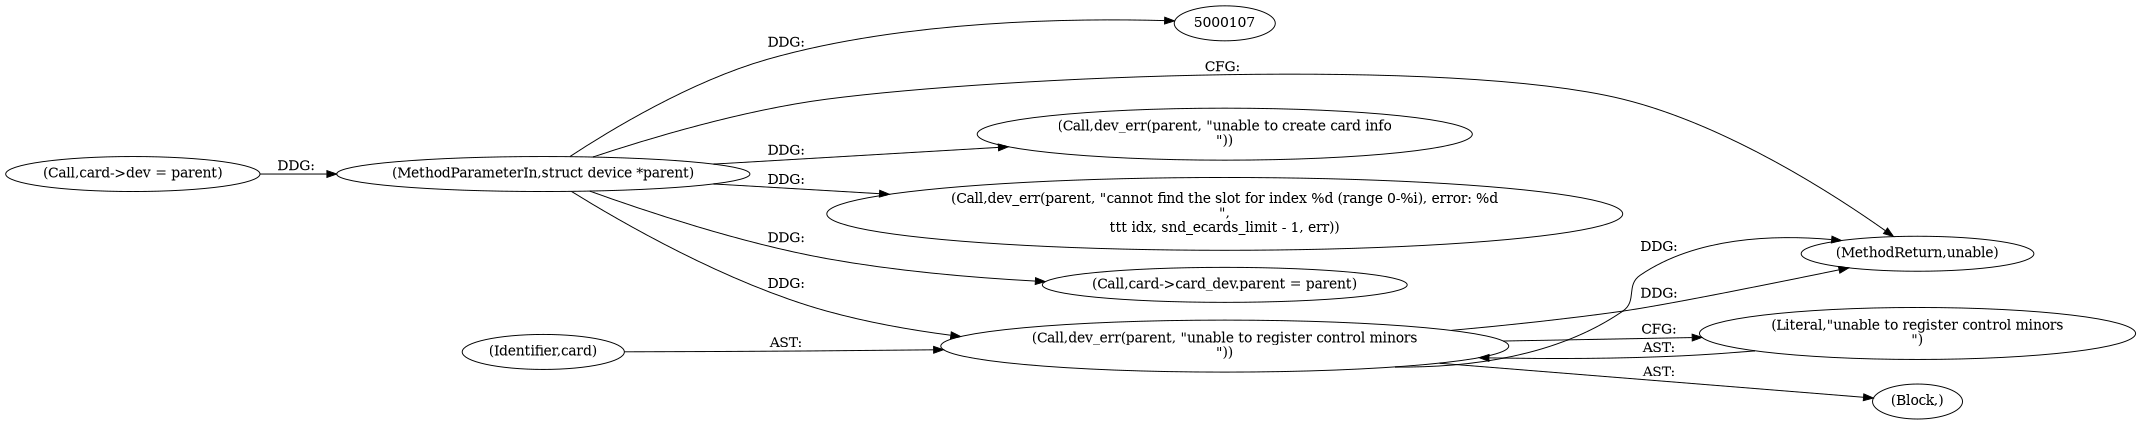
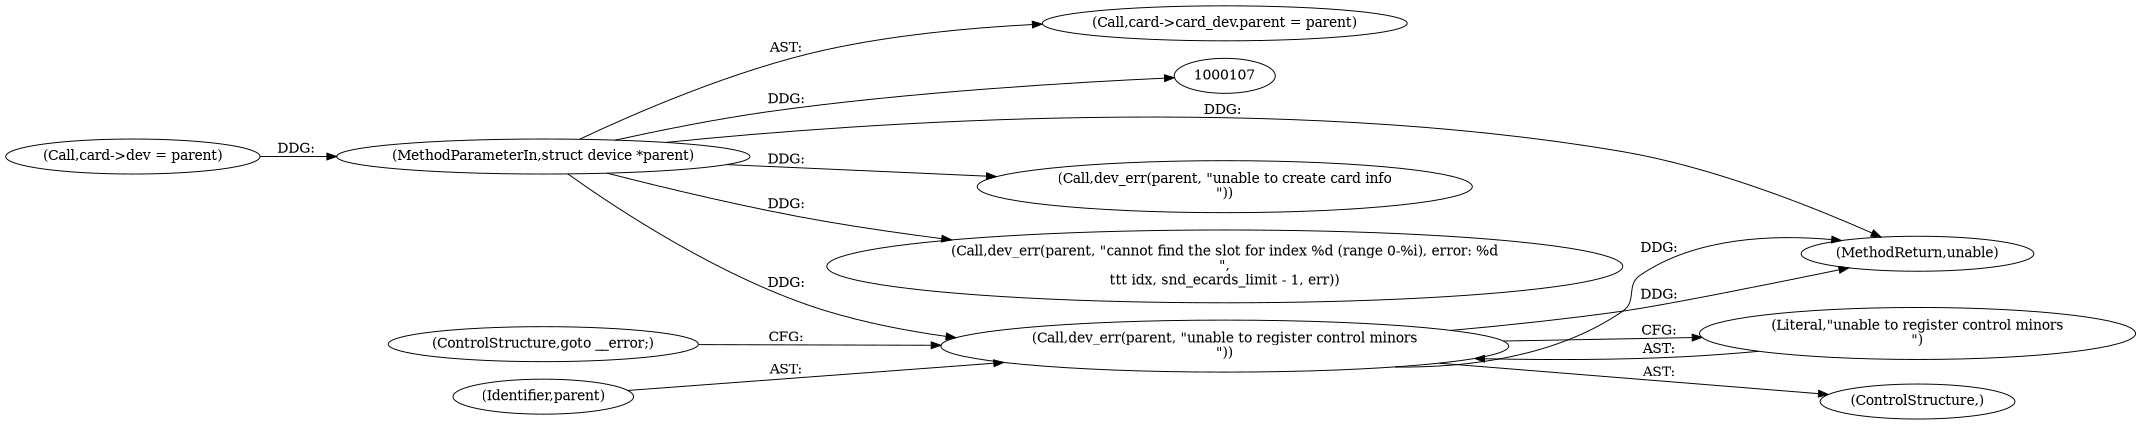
(1225, 23) -> (1225, 76)
(1225, 68) -> (1225, 110)
(788, 239) -> (788, 48)
none -> (543, 344)
(543, 352) -> (543, 397)
(1918, 402) -> (1918, 402)
